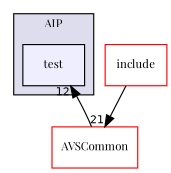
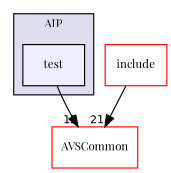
(85, 111) -> (65, 102)
